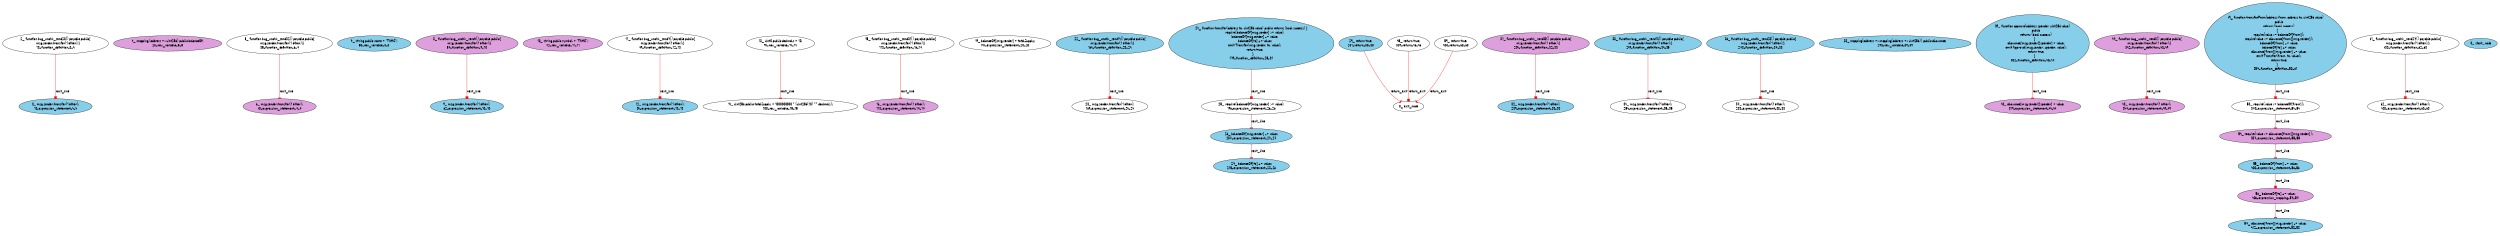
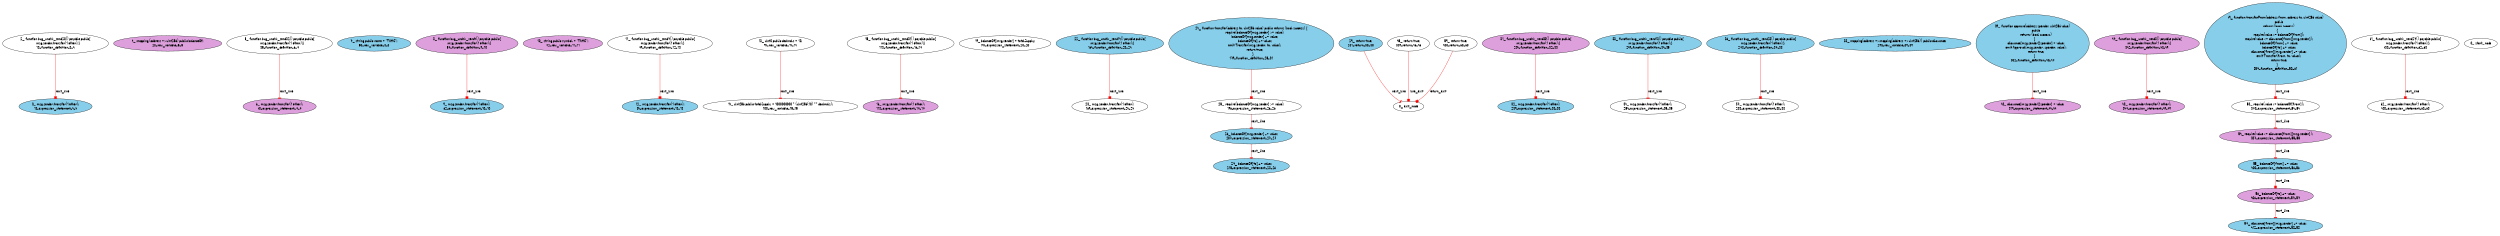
(2481, 43) -> (2481, 43)
(1438, 78) -> (1438, 78)
(1399, 92) -> (1399, 92)
(1417, 92) -> (1417, 92)
(2276, 196) -> (2276, 196)
